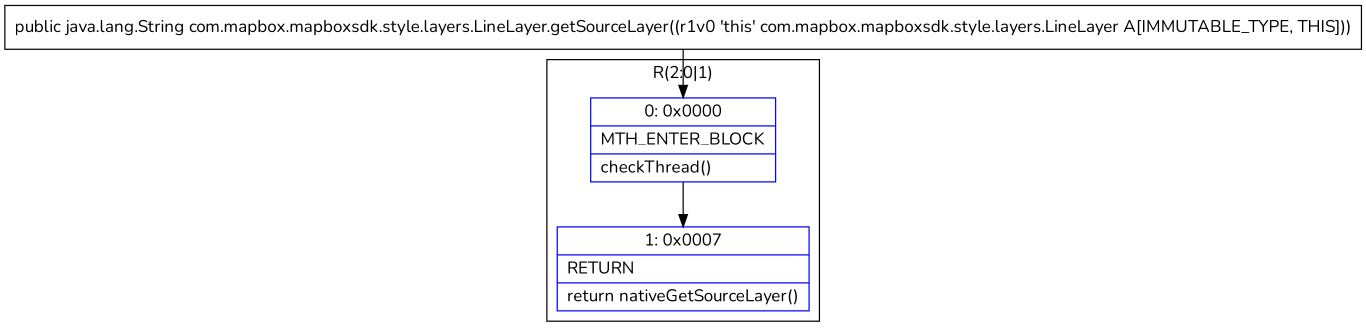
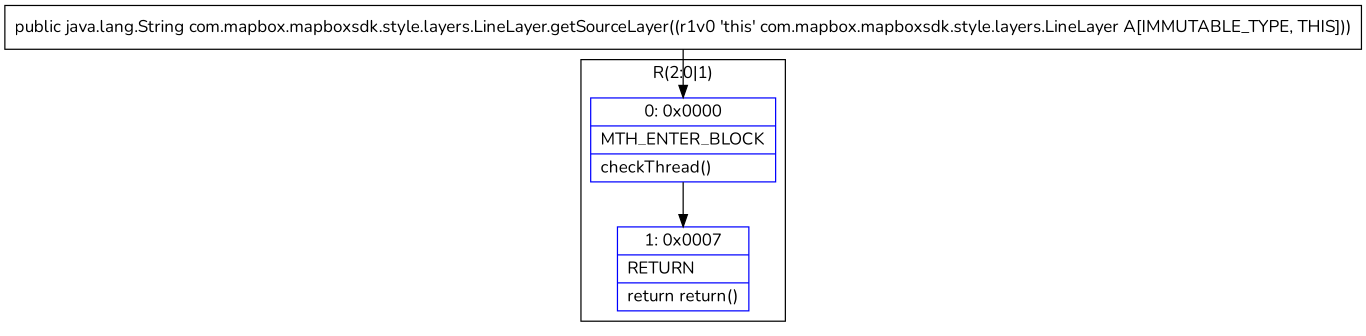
(683, 296) -> (683, 296)
